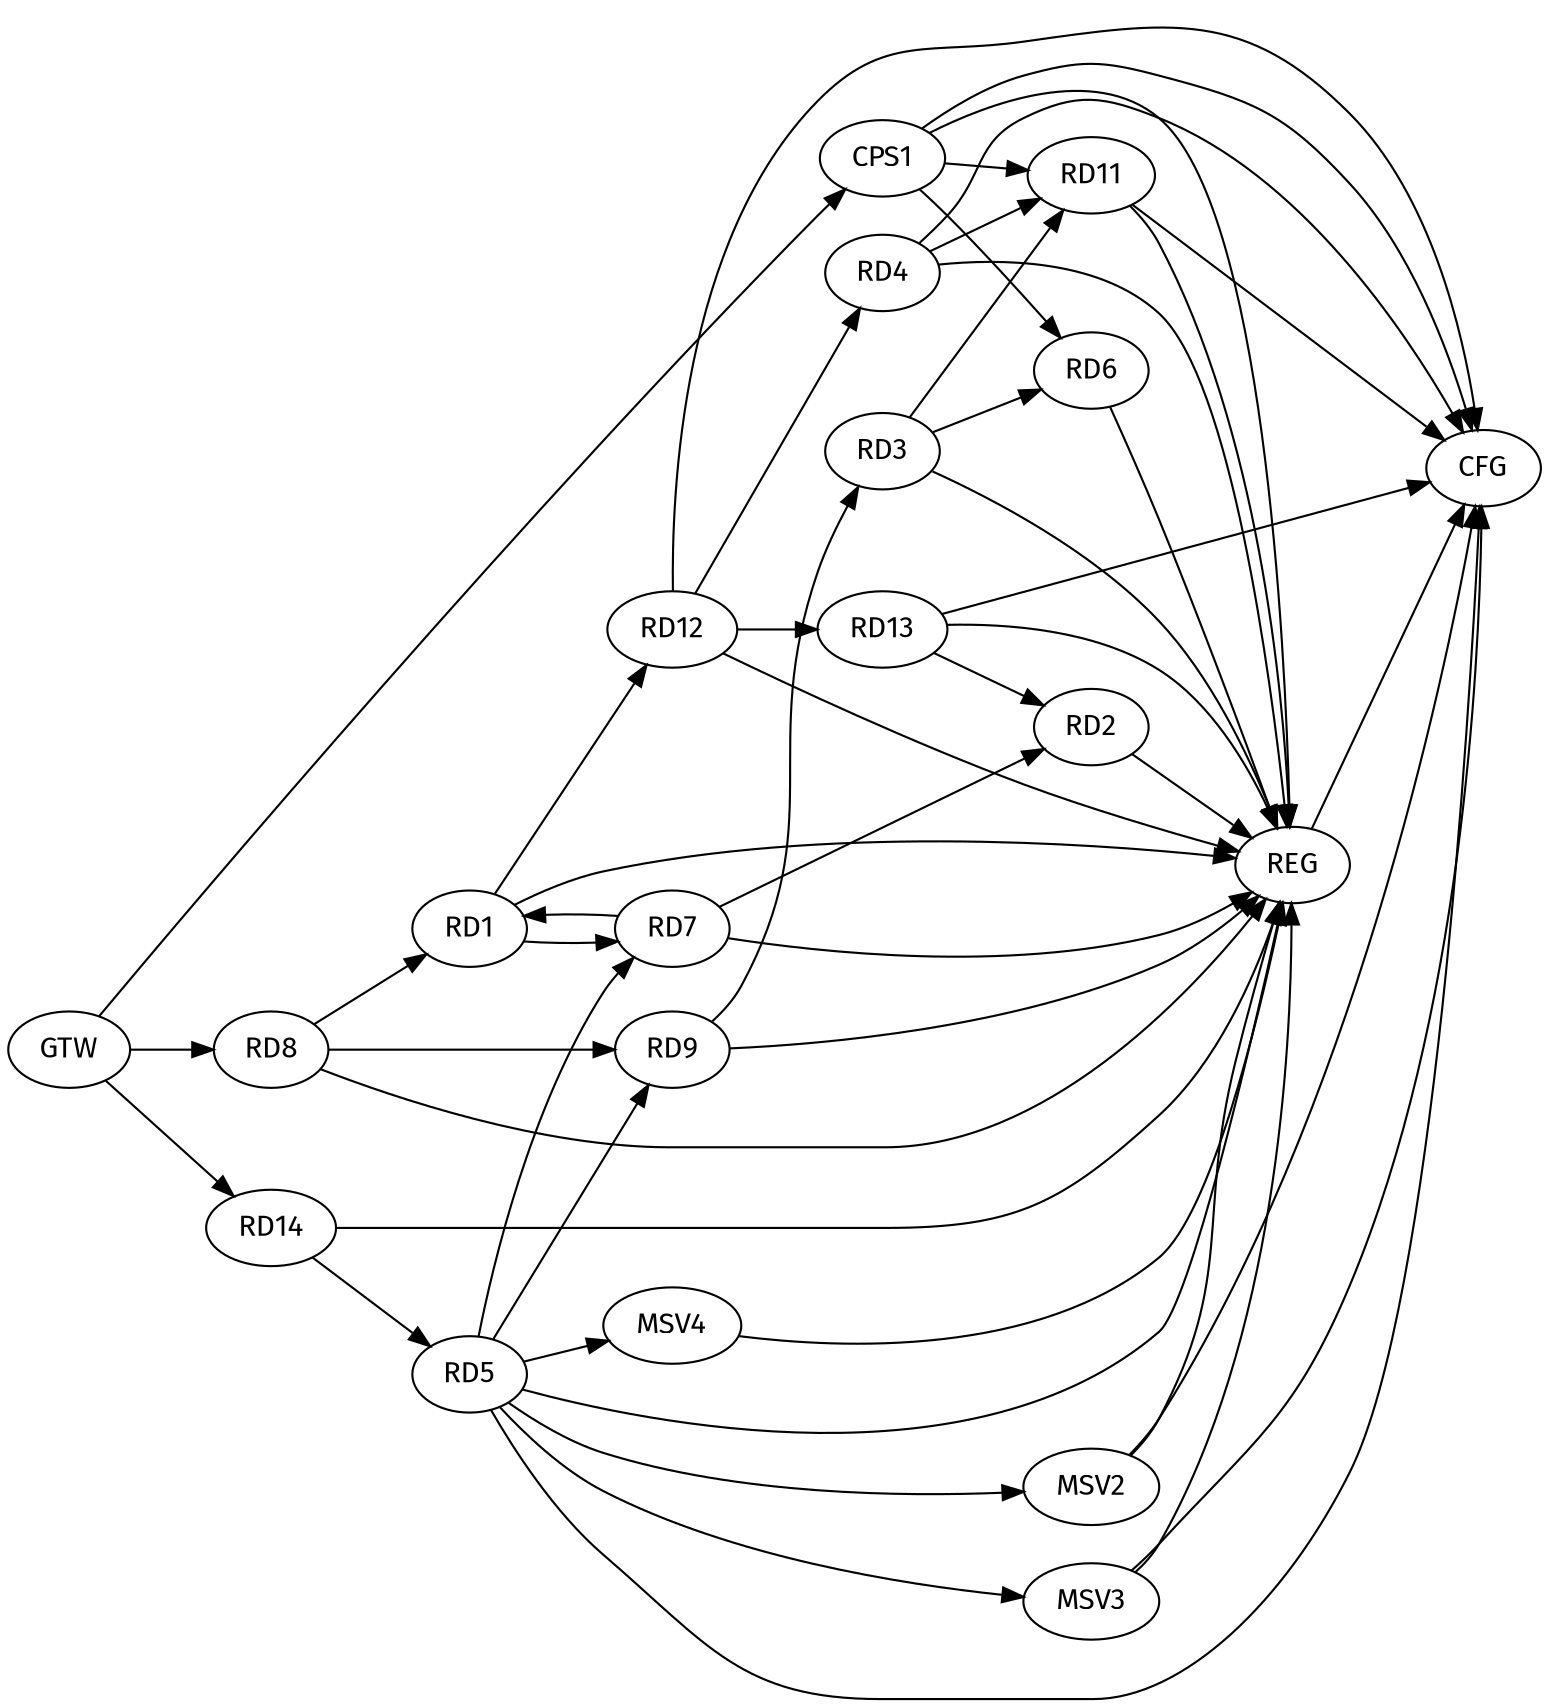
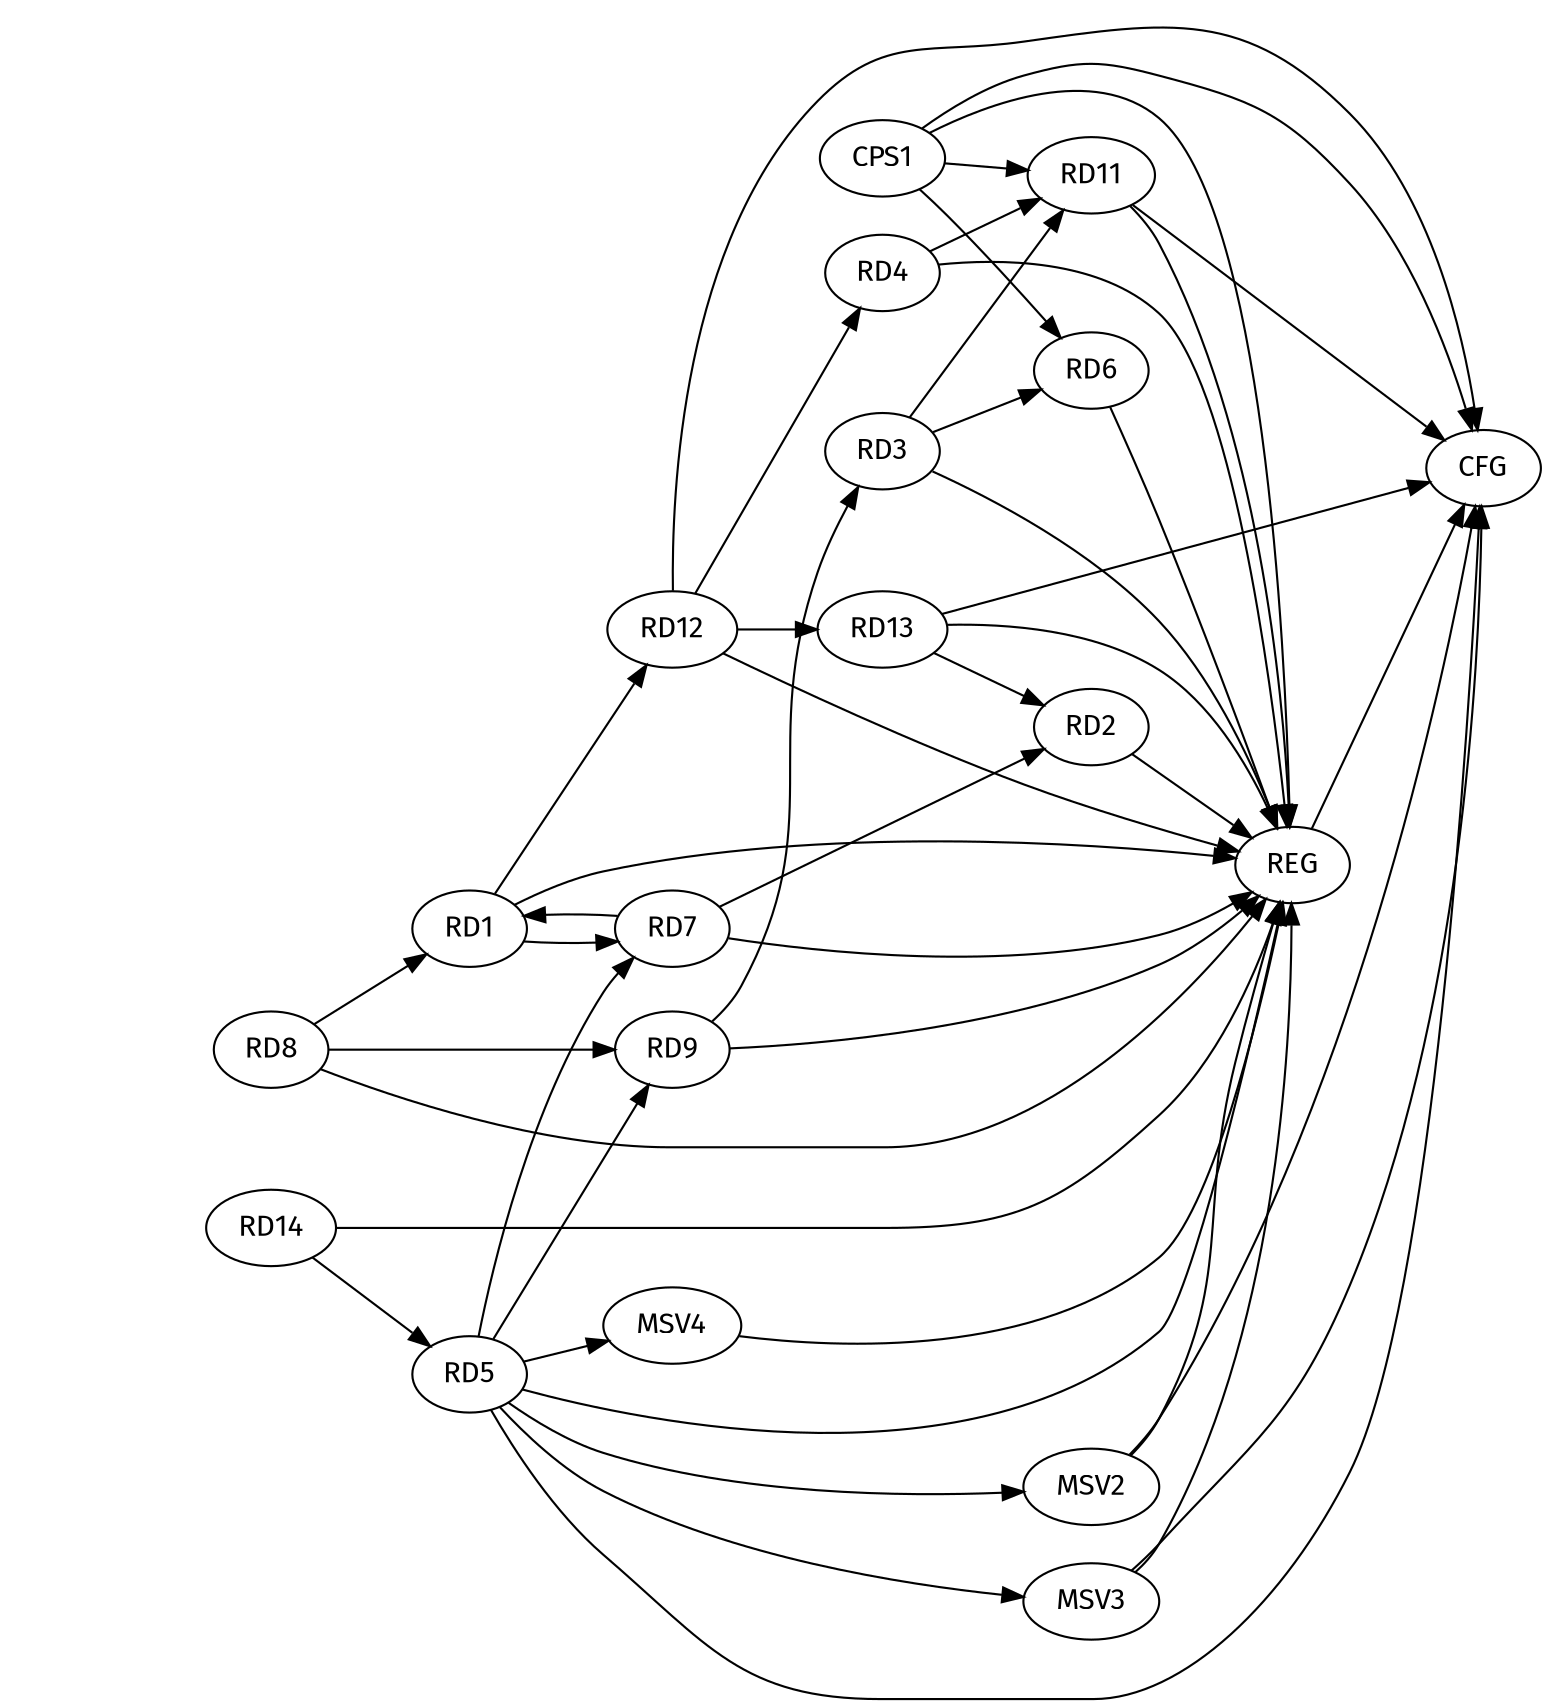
(1211, 144) -> none
(69, 1050) -> none
